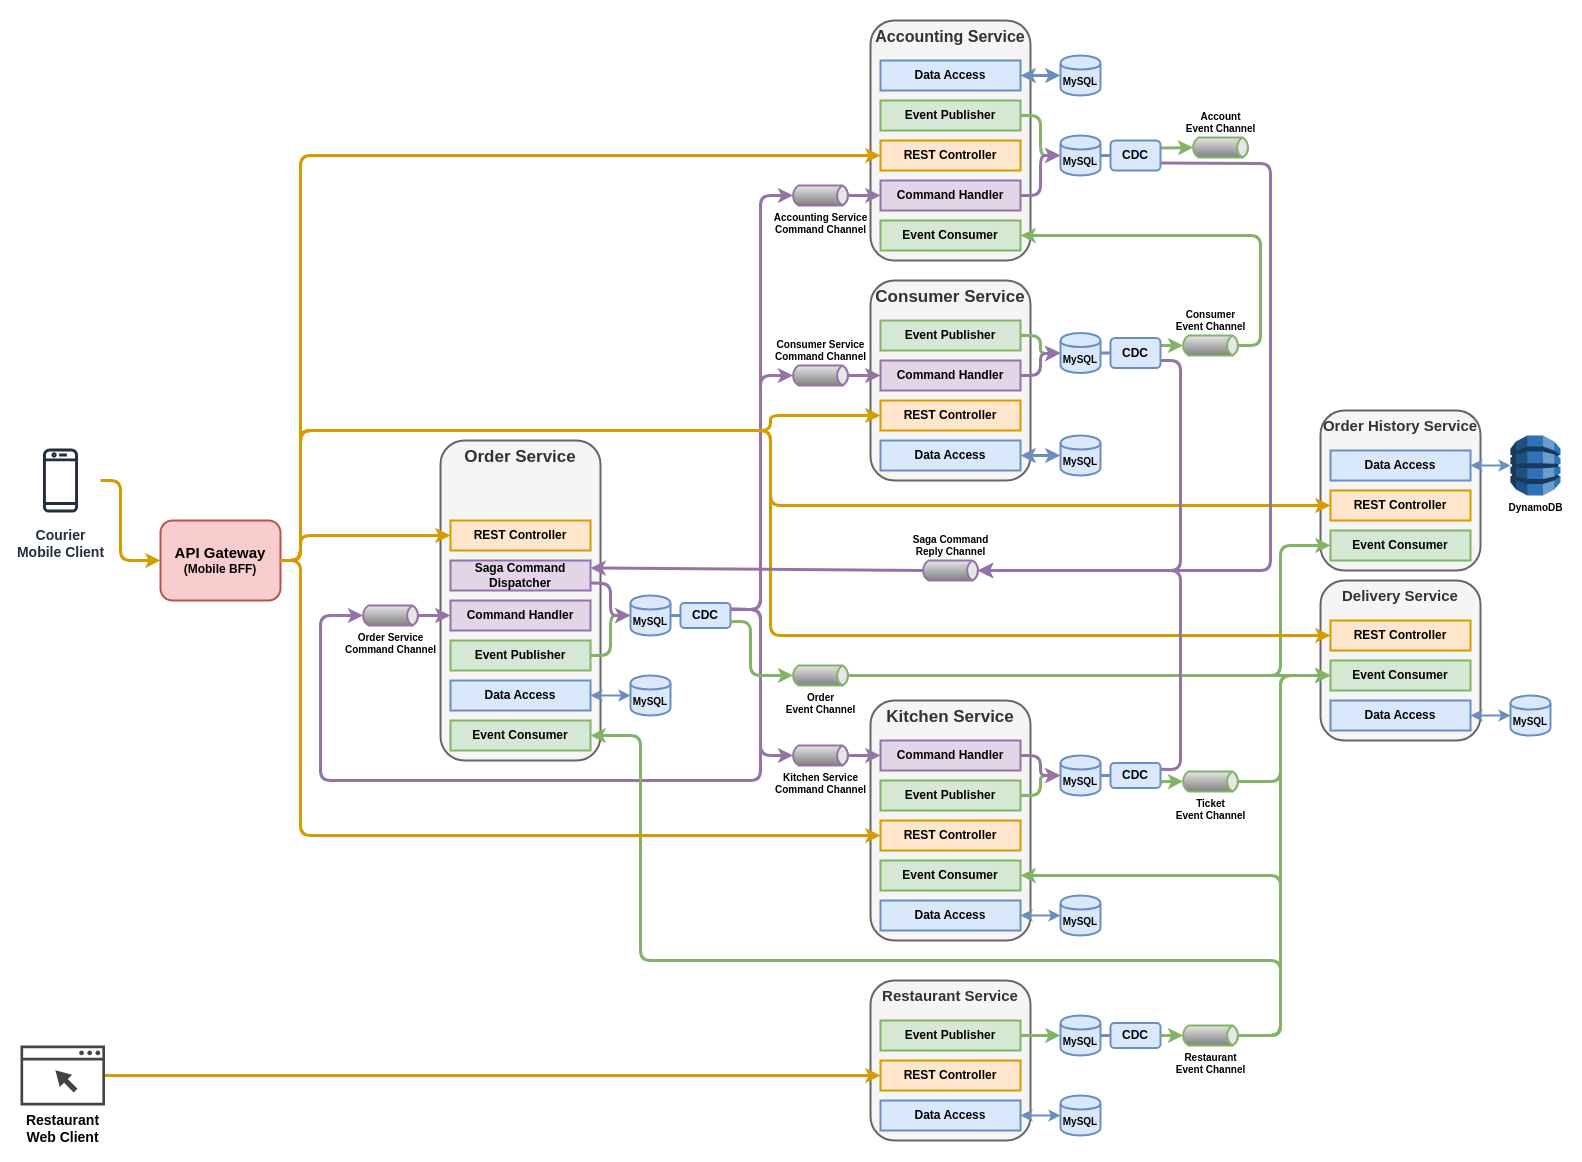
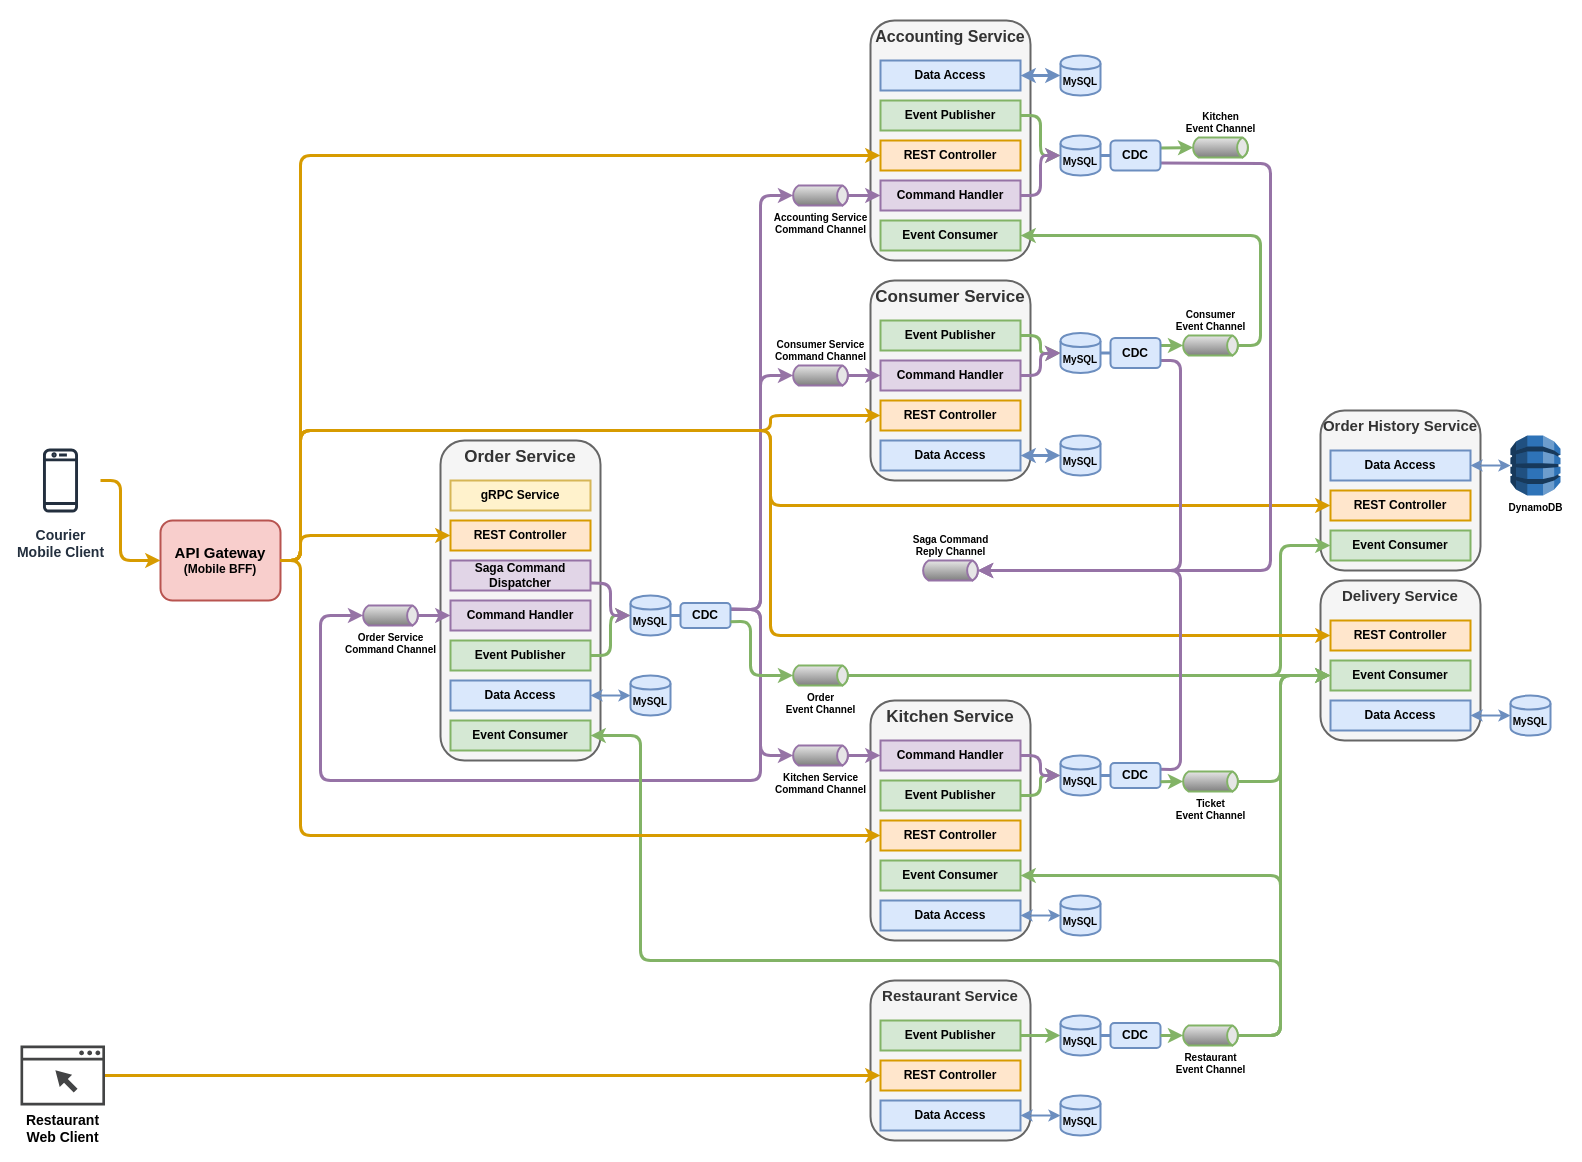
(1221, 125) -> (1221, 125)
none -> (521, 496)
(762, 569) -> none
